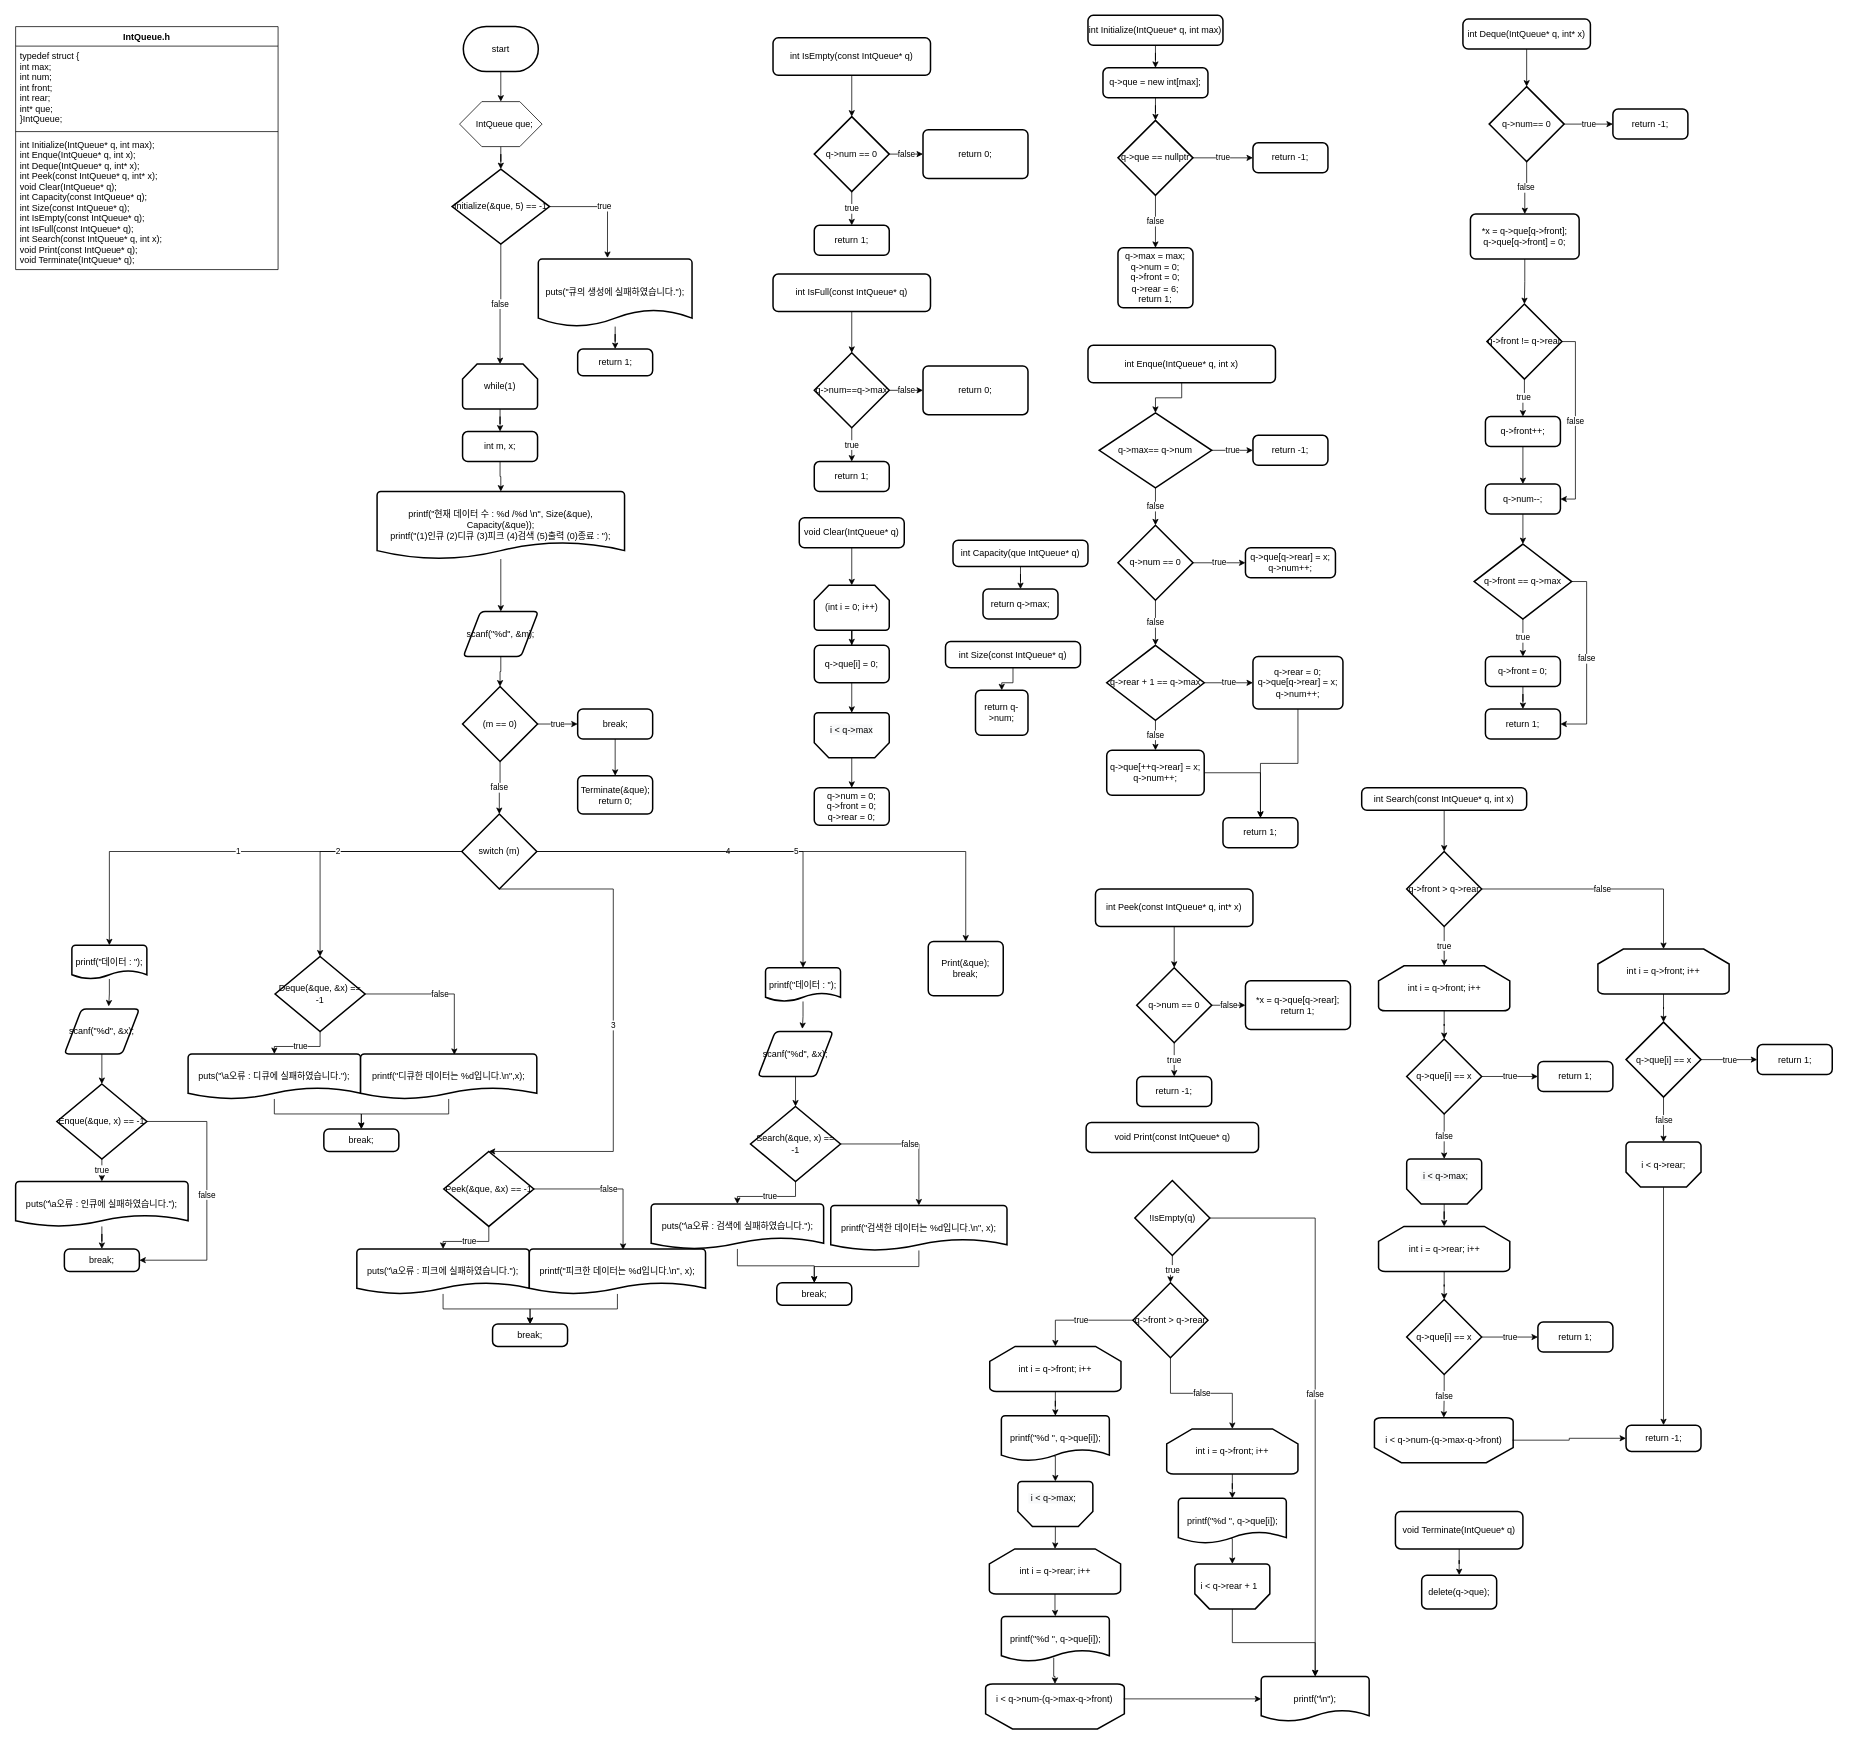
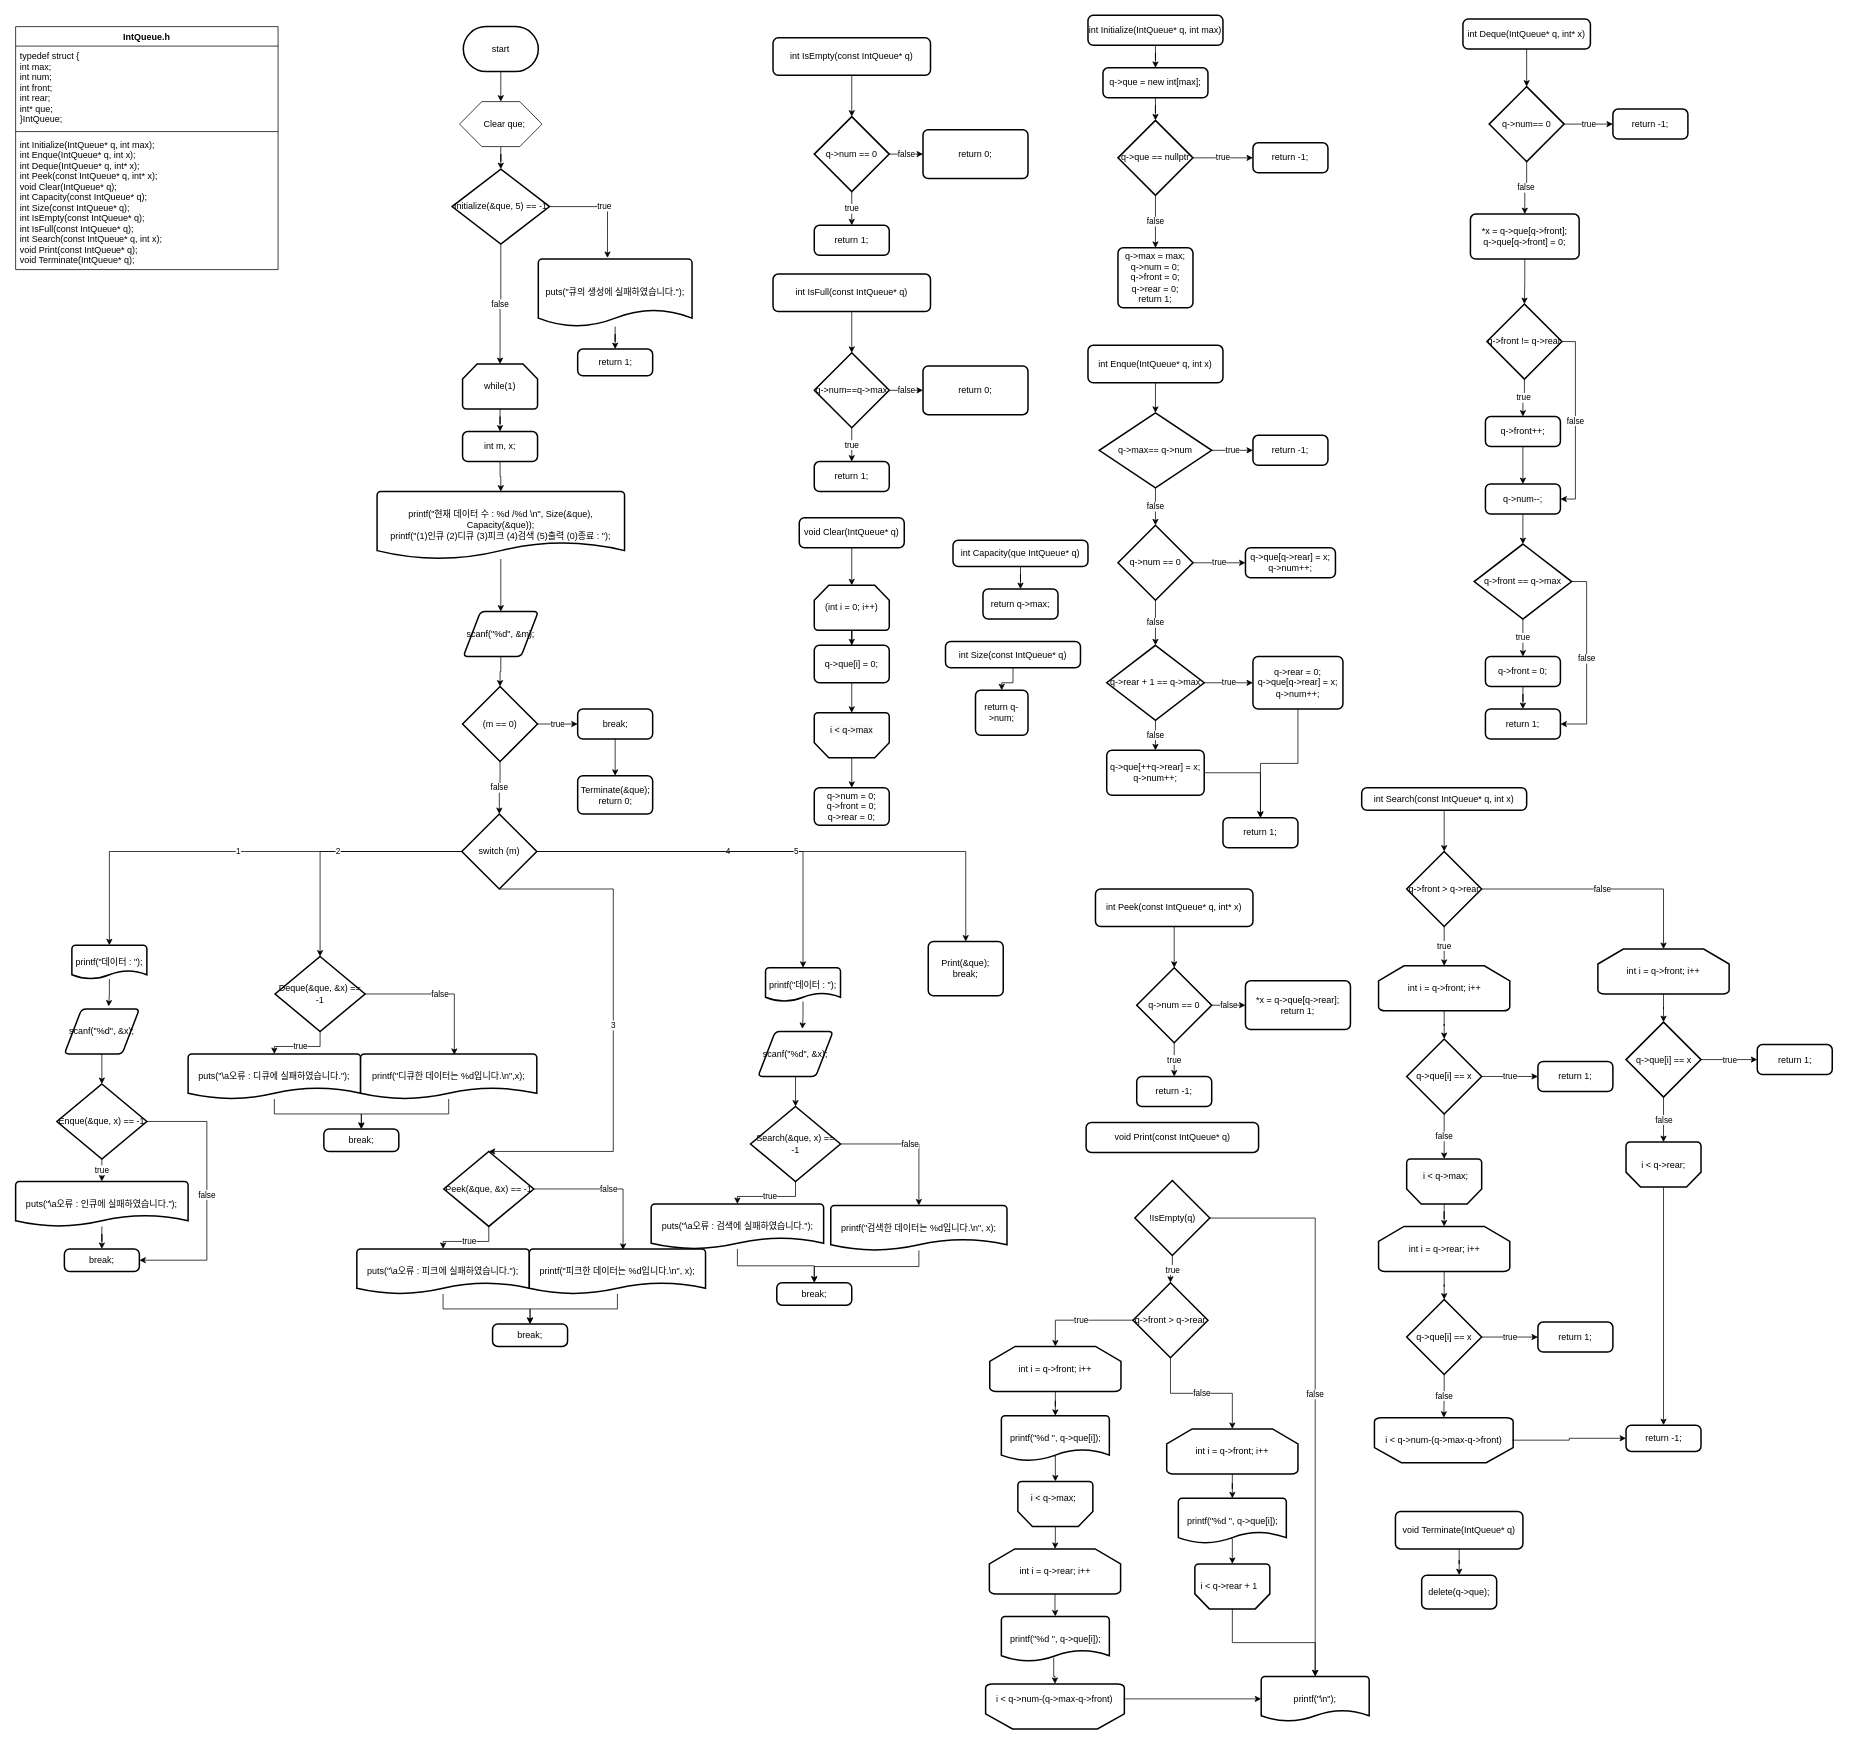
(504, 124) -> (504, 124)
(1155, 278) -> (1155, 278)
(1182, 364) -> (1155, 364)
